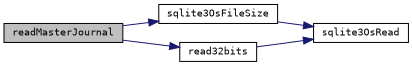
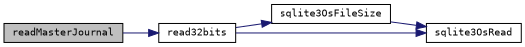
(136, 24) -> (249, 26)
